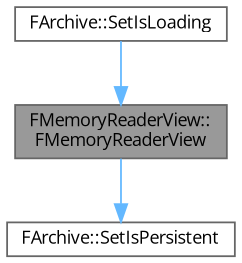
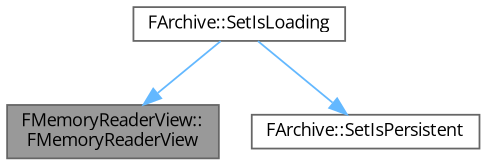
(121, 181) -> (295, 72)
